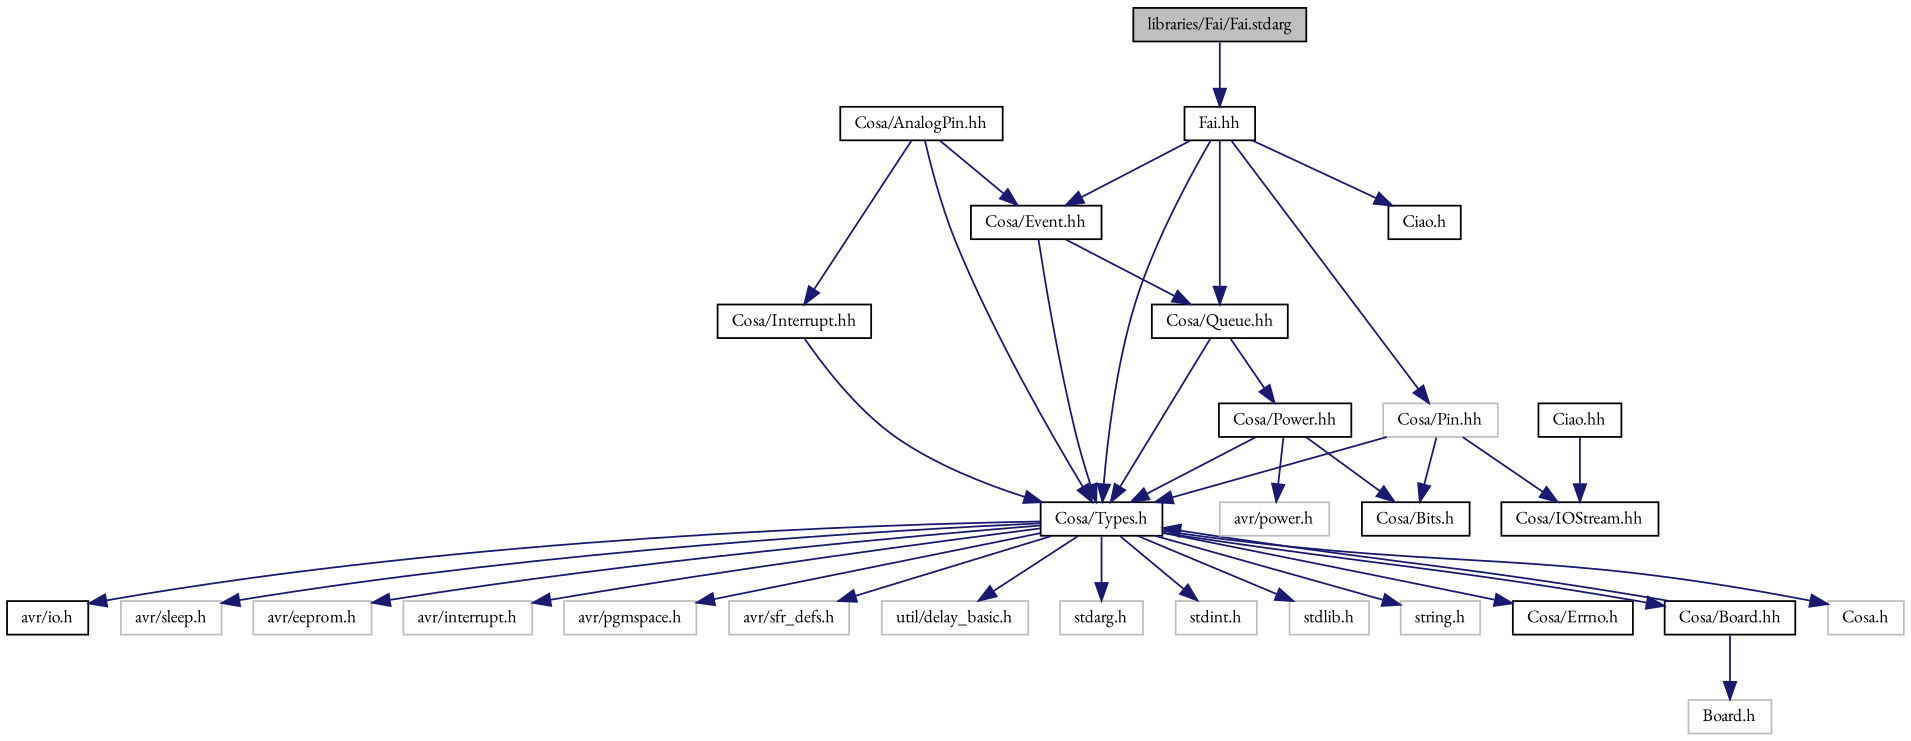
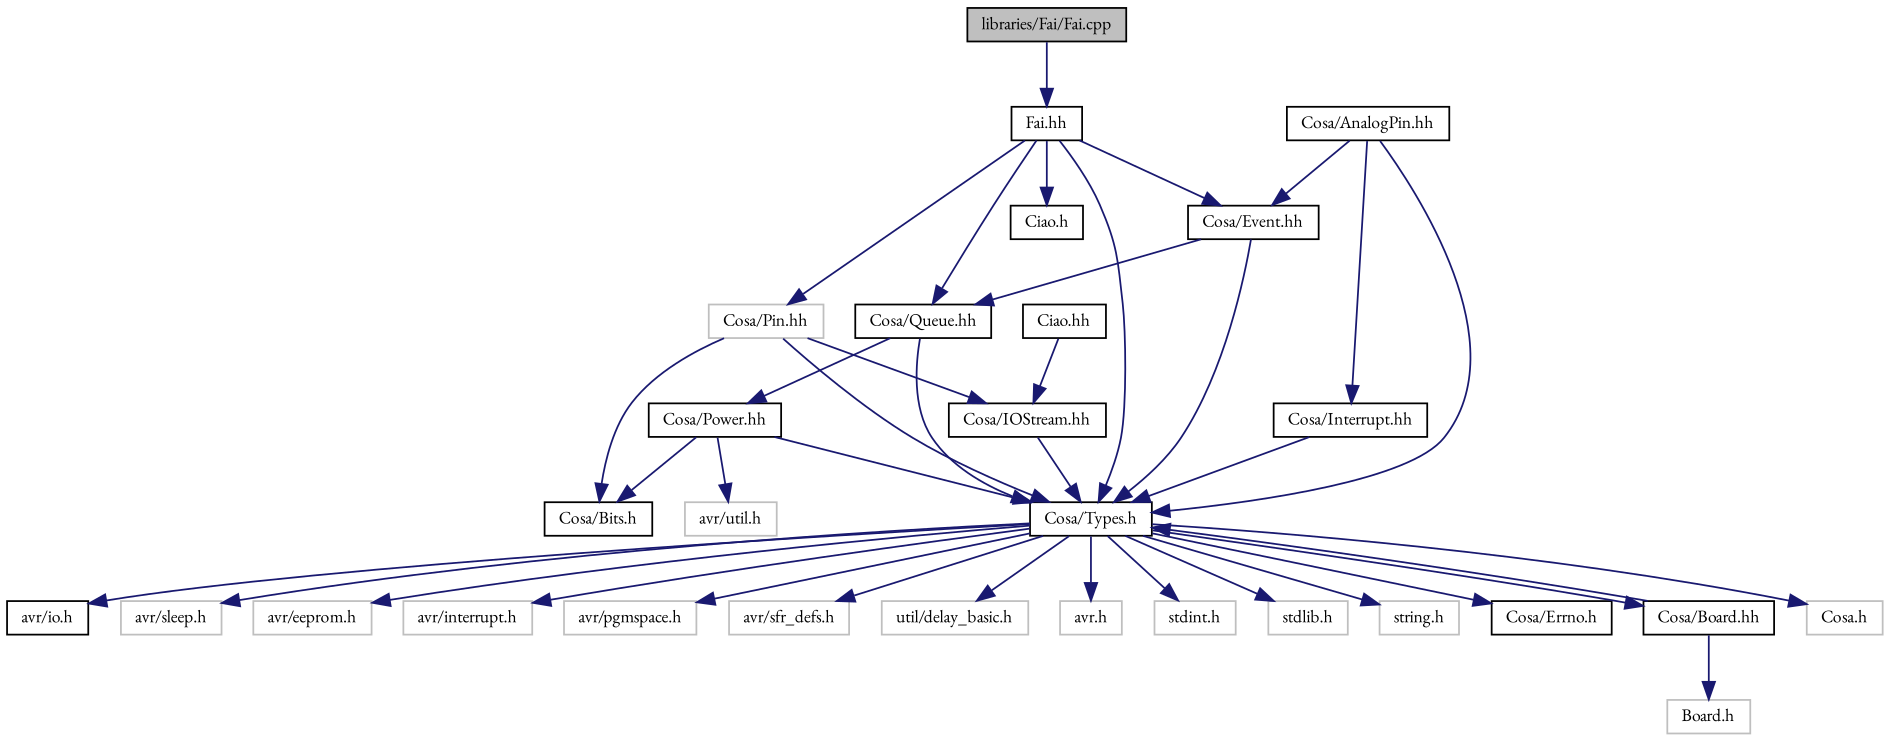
(1220, 25) -> (1047, 25)
none -> (1054, 462)
(1275, 519) -> (731, 519)
(1102, 618) -> (1091, 618)
